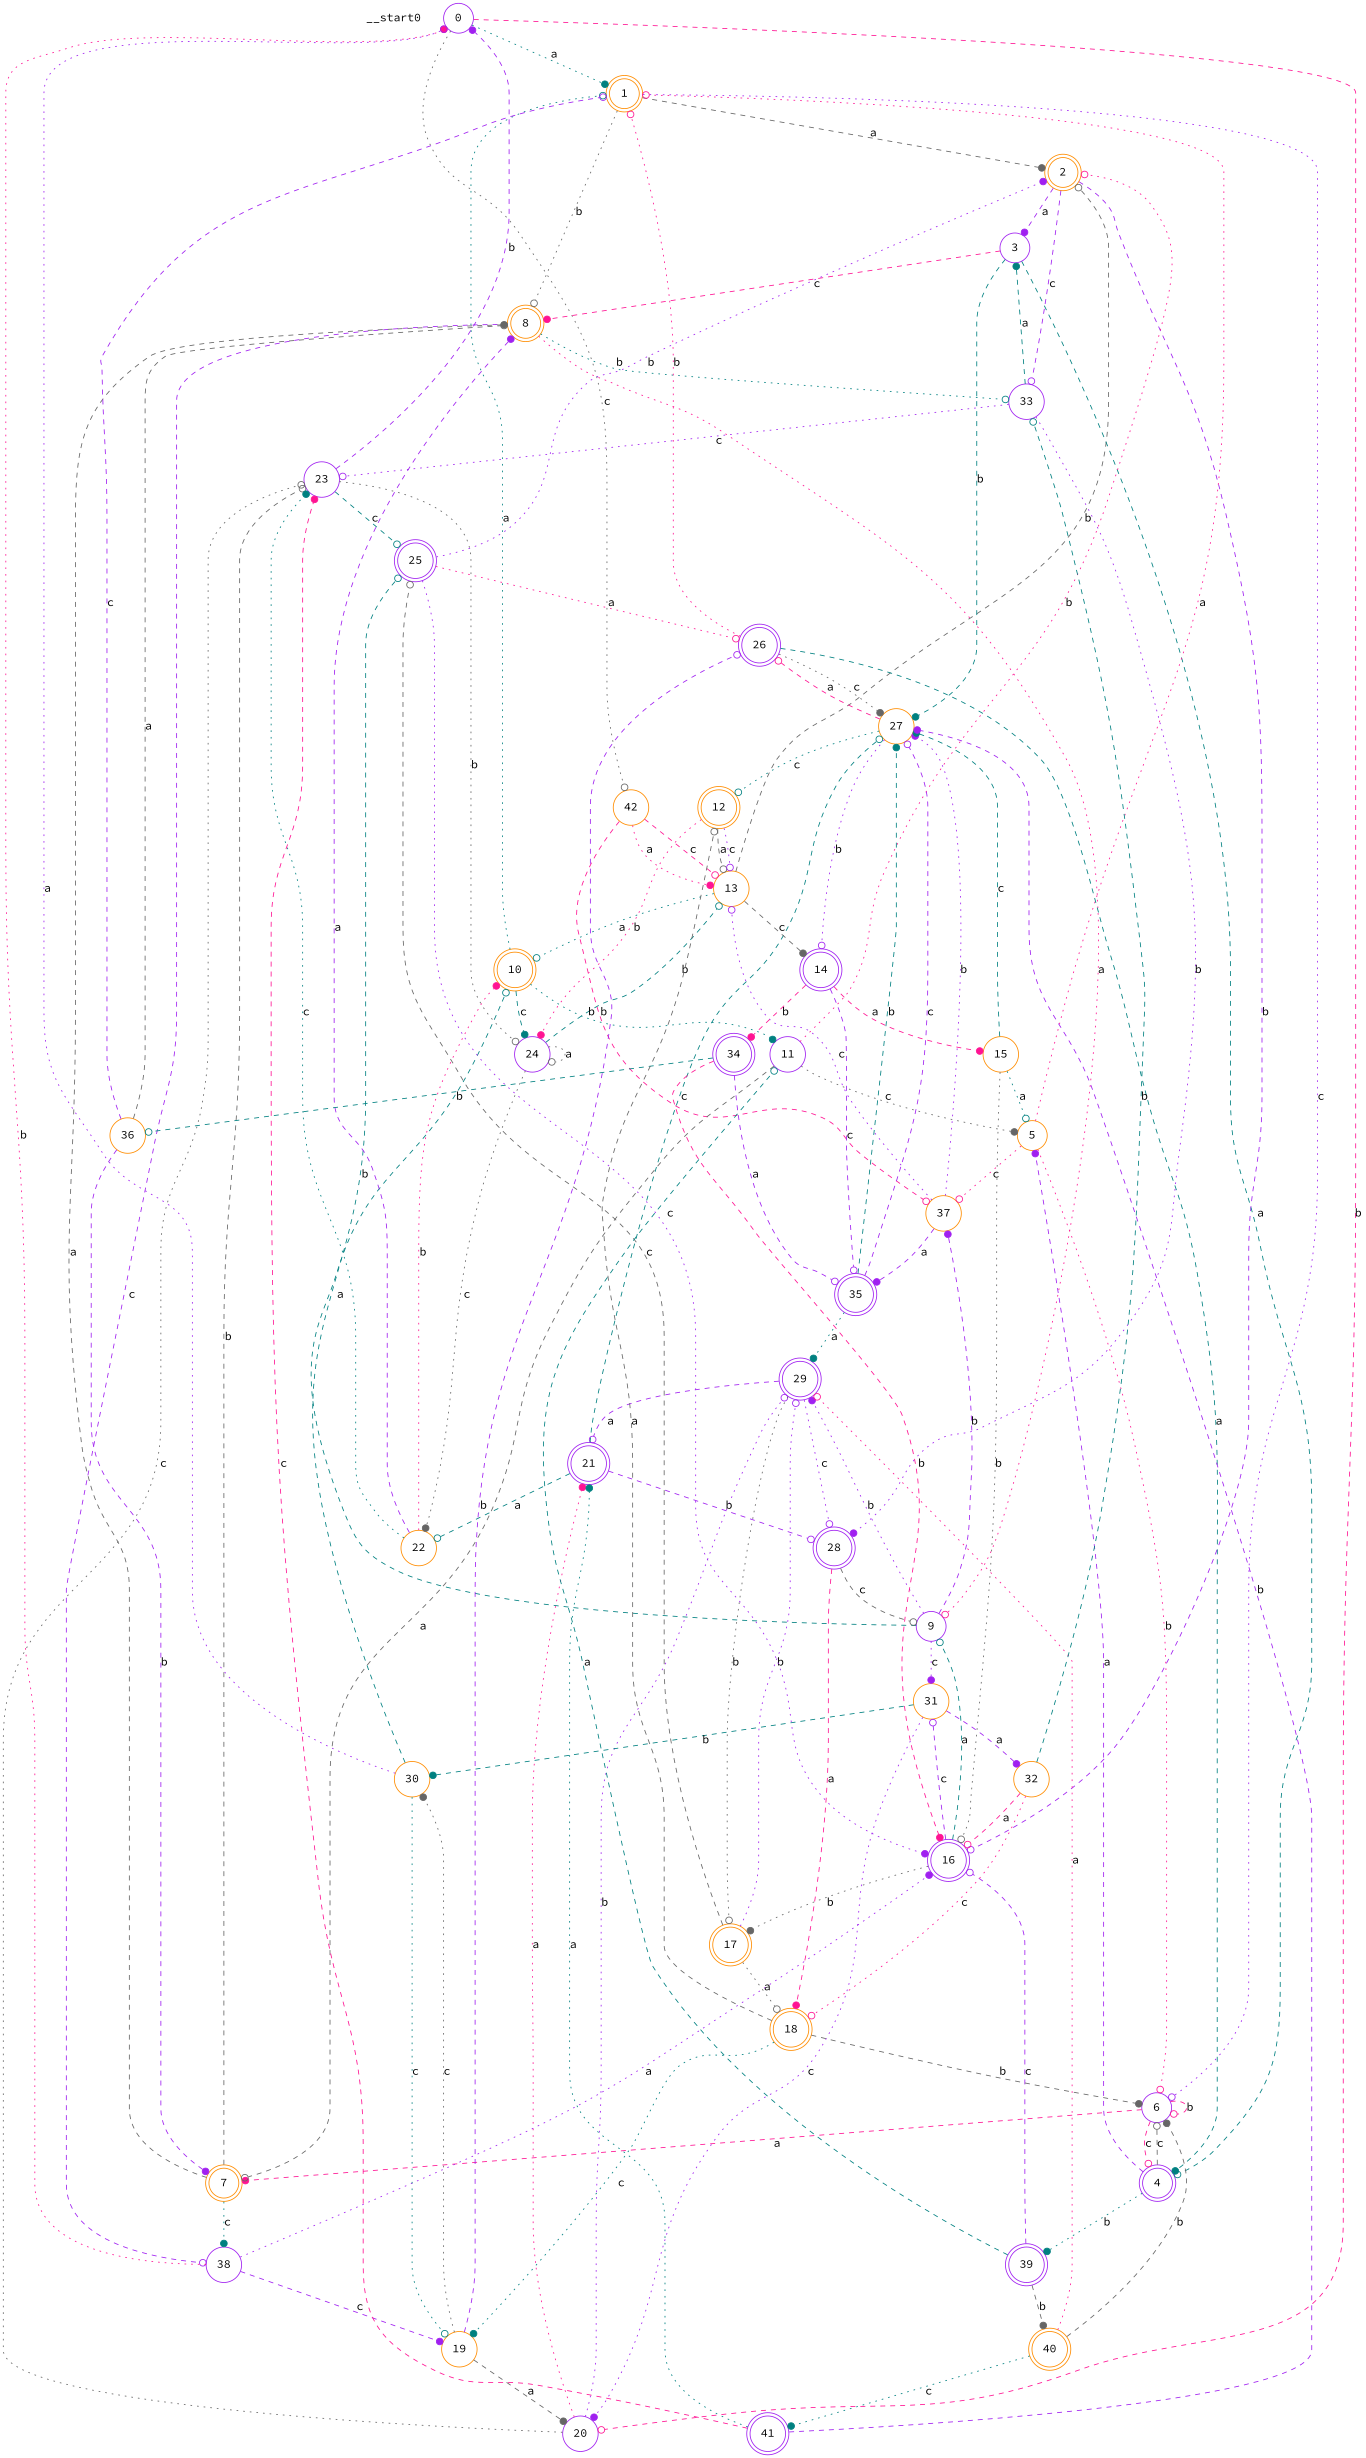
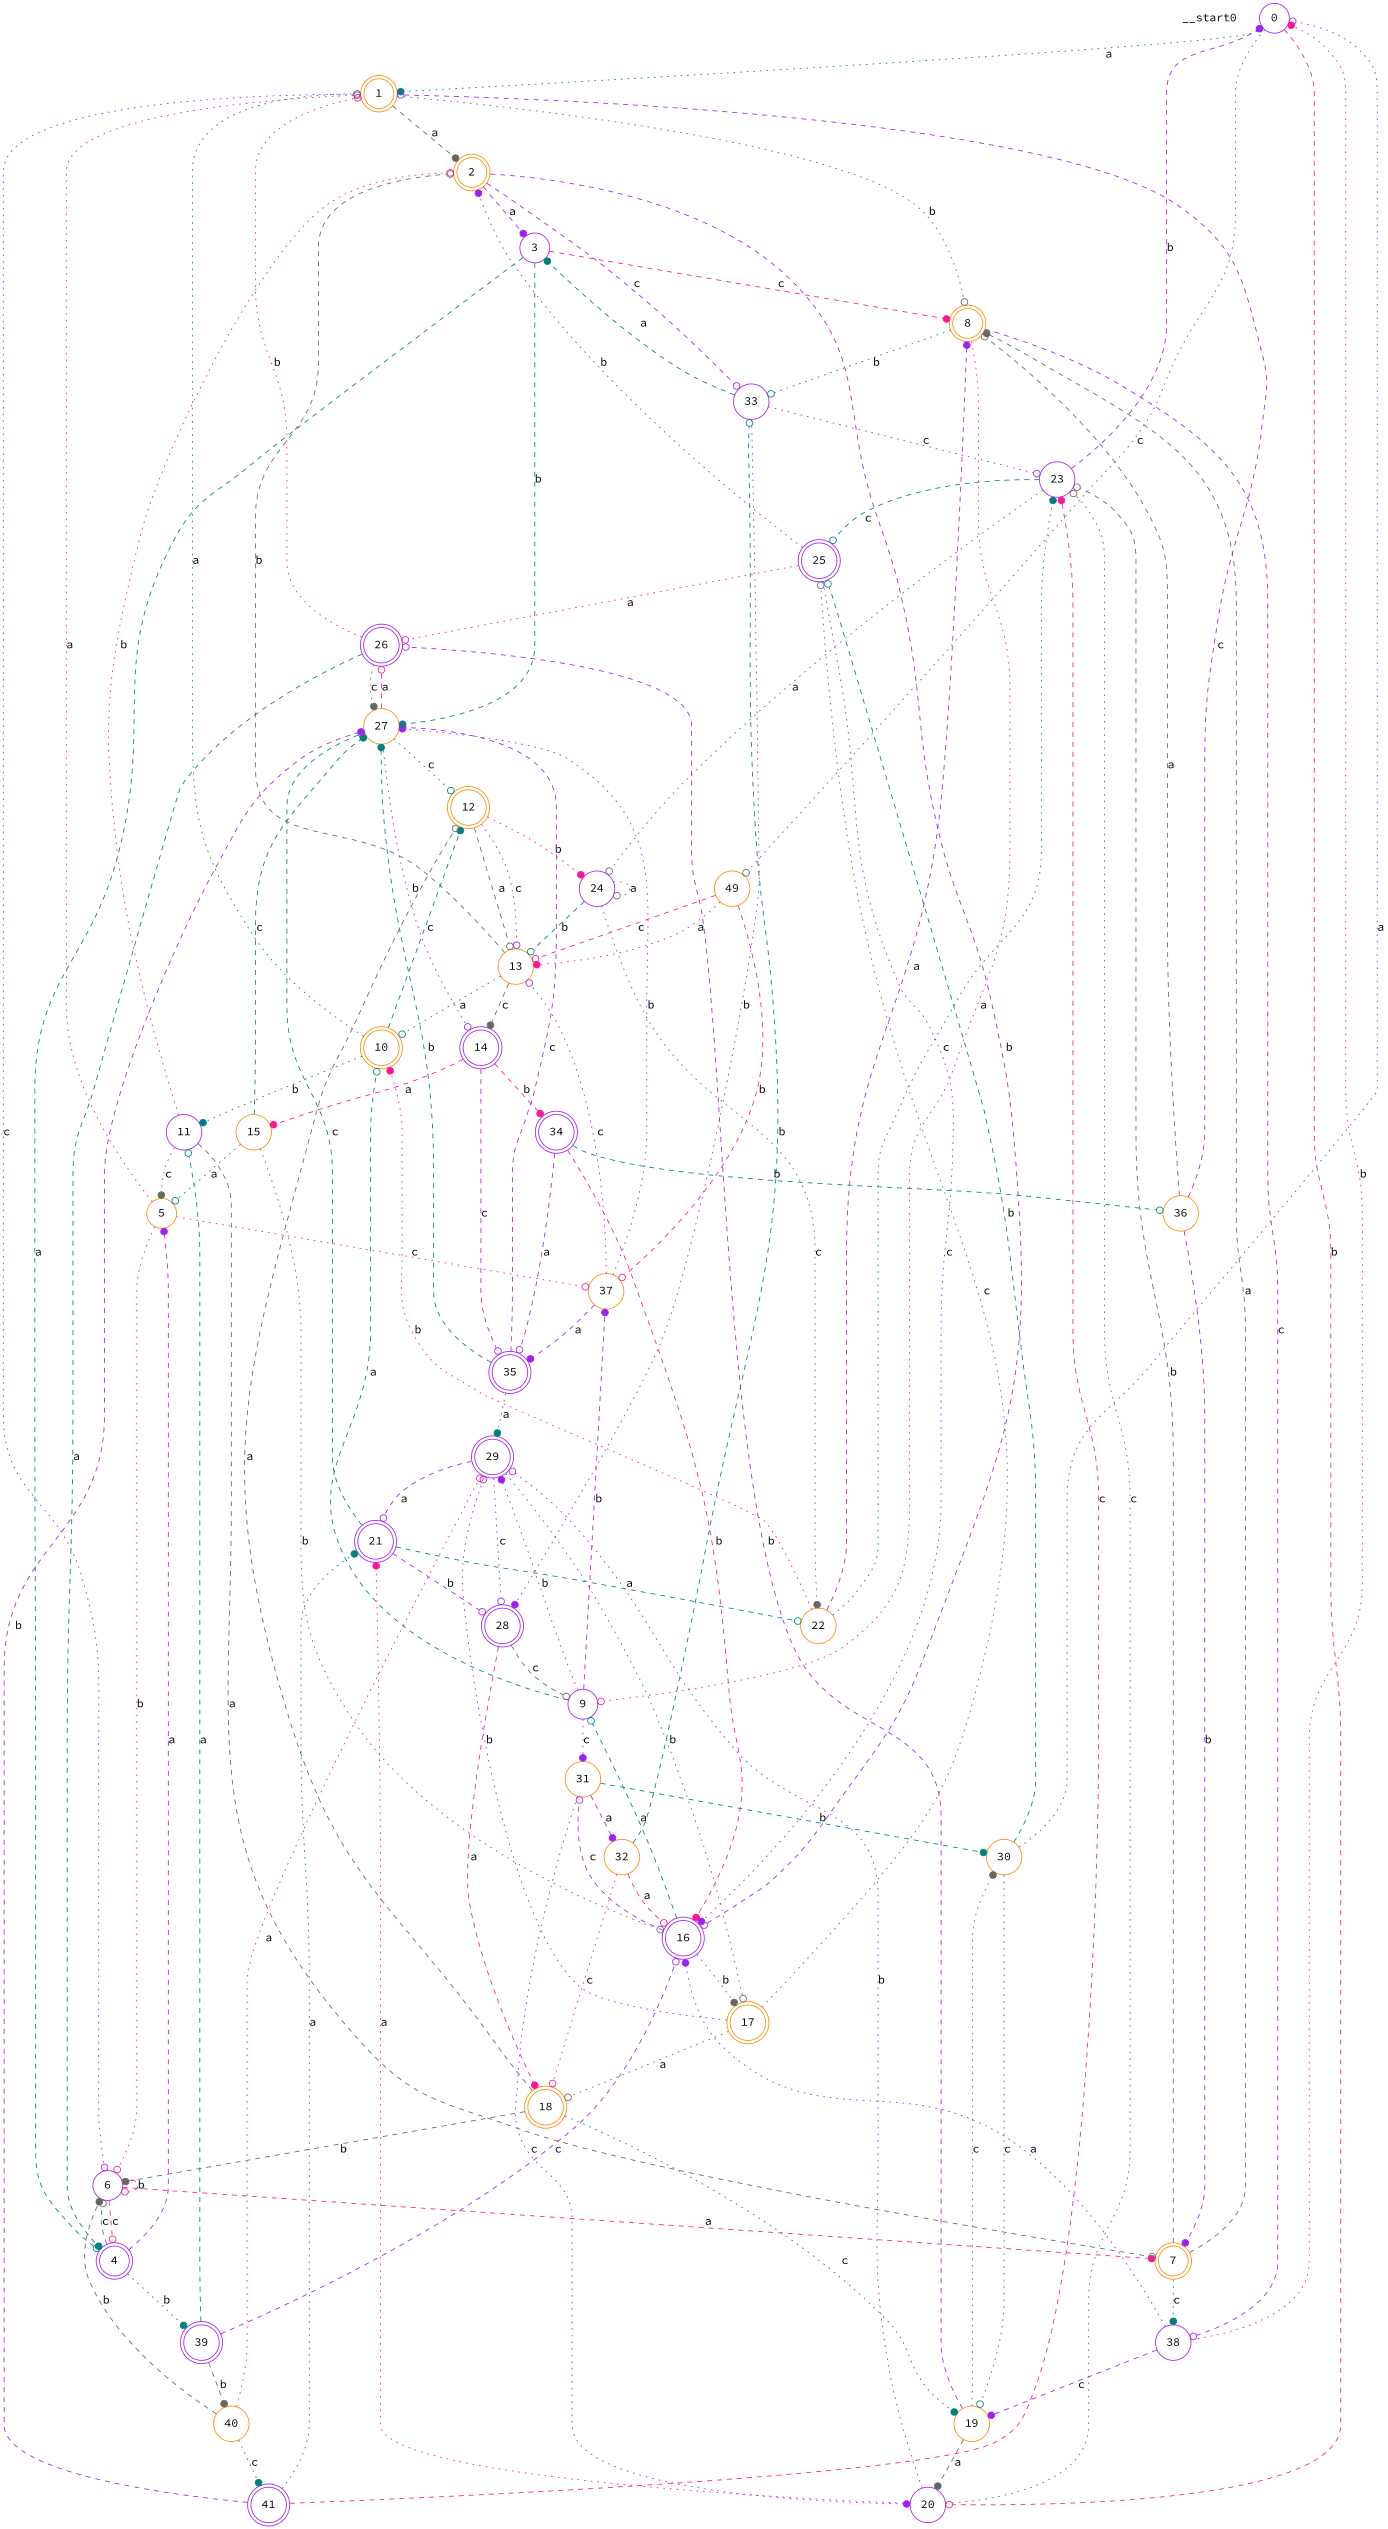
(475, 765) -> (796, 687)
(631, 808) -> (732, 889)
(519, 1011) -> (426, 926)
(620, 1224) -> (986, 1325)
(1050, 2349) -> (231, 2424)
